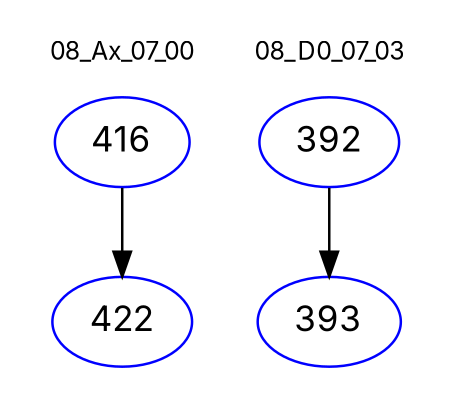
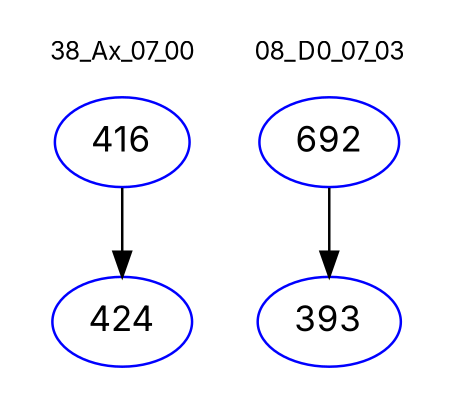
(122, 54) -> (122, 54)
(329, 142) -> (329, 142)
(122, 322) -> (122, 322)
